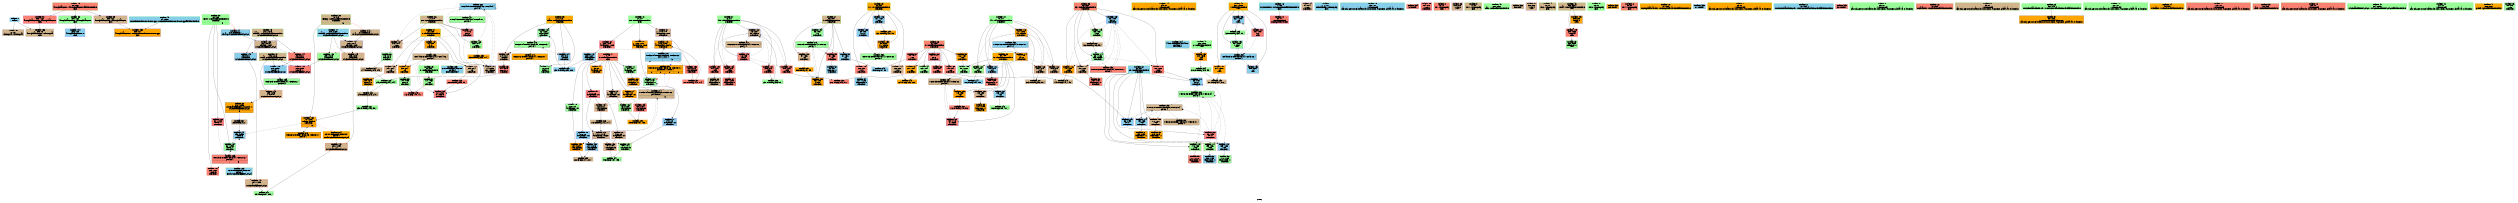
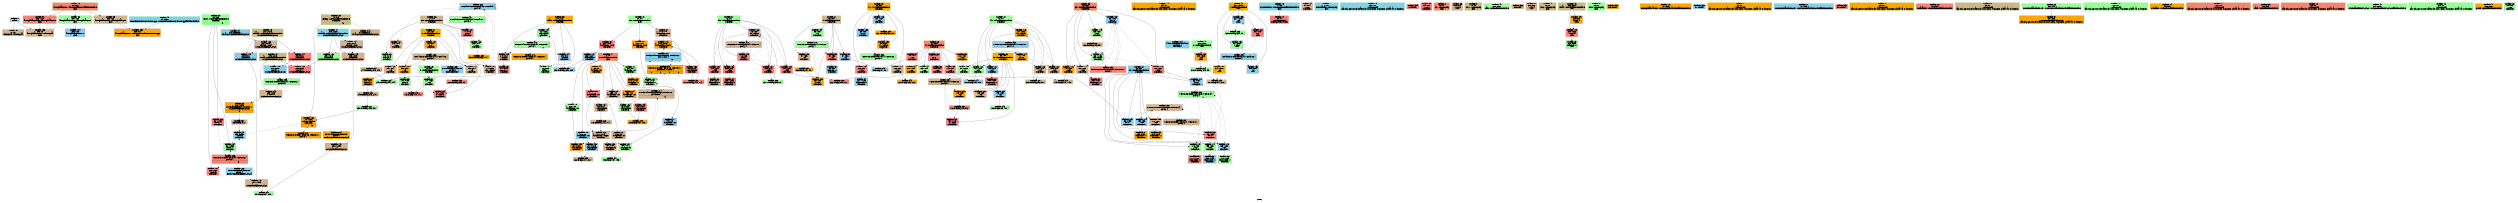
(1629, 7) -> none
(1882, 7) -> (1882, 7)
(414, 32) -> (398, 32)
(980, 108) -> none
